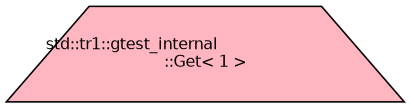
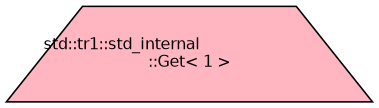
(205, 54) -> (189, 54)
